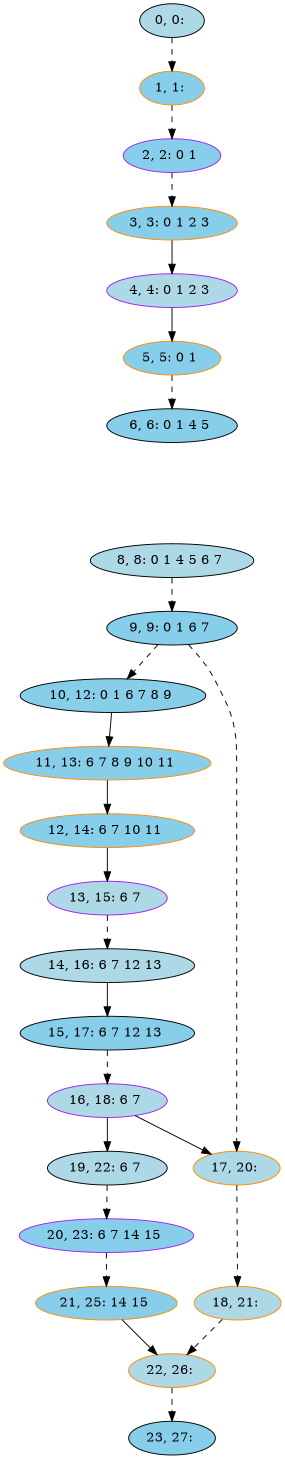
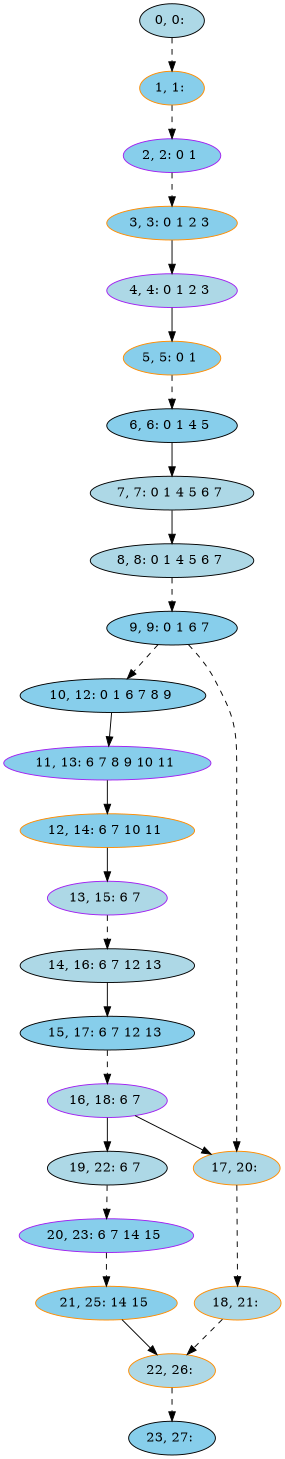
none -> (172, 493)
(107, 763) -> (107, 763)
